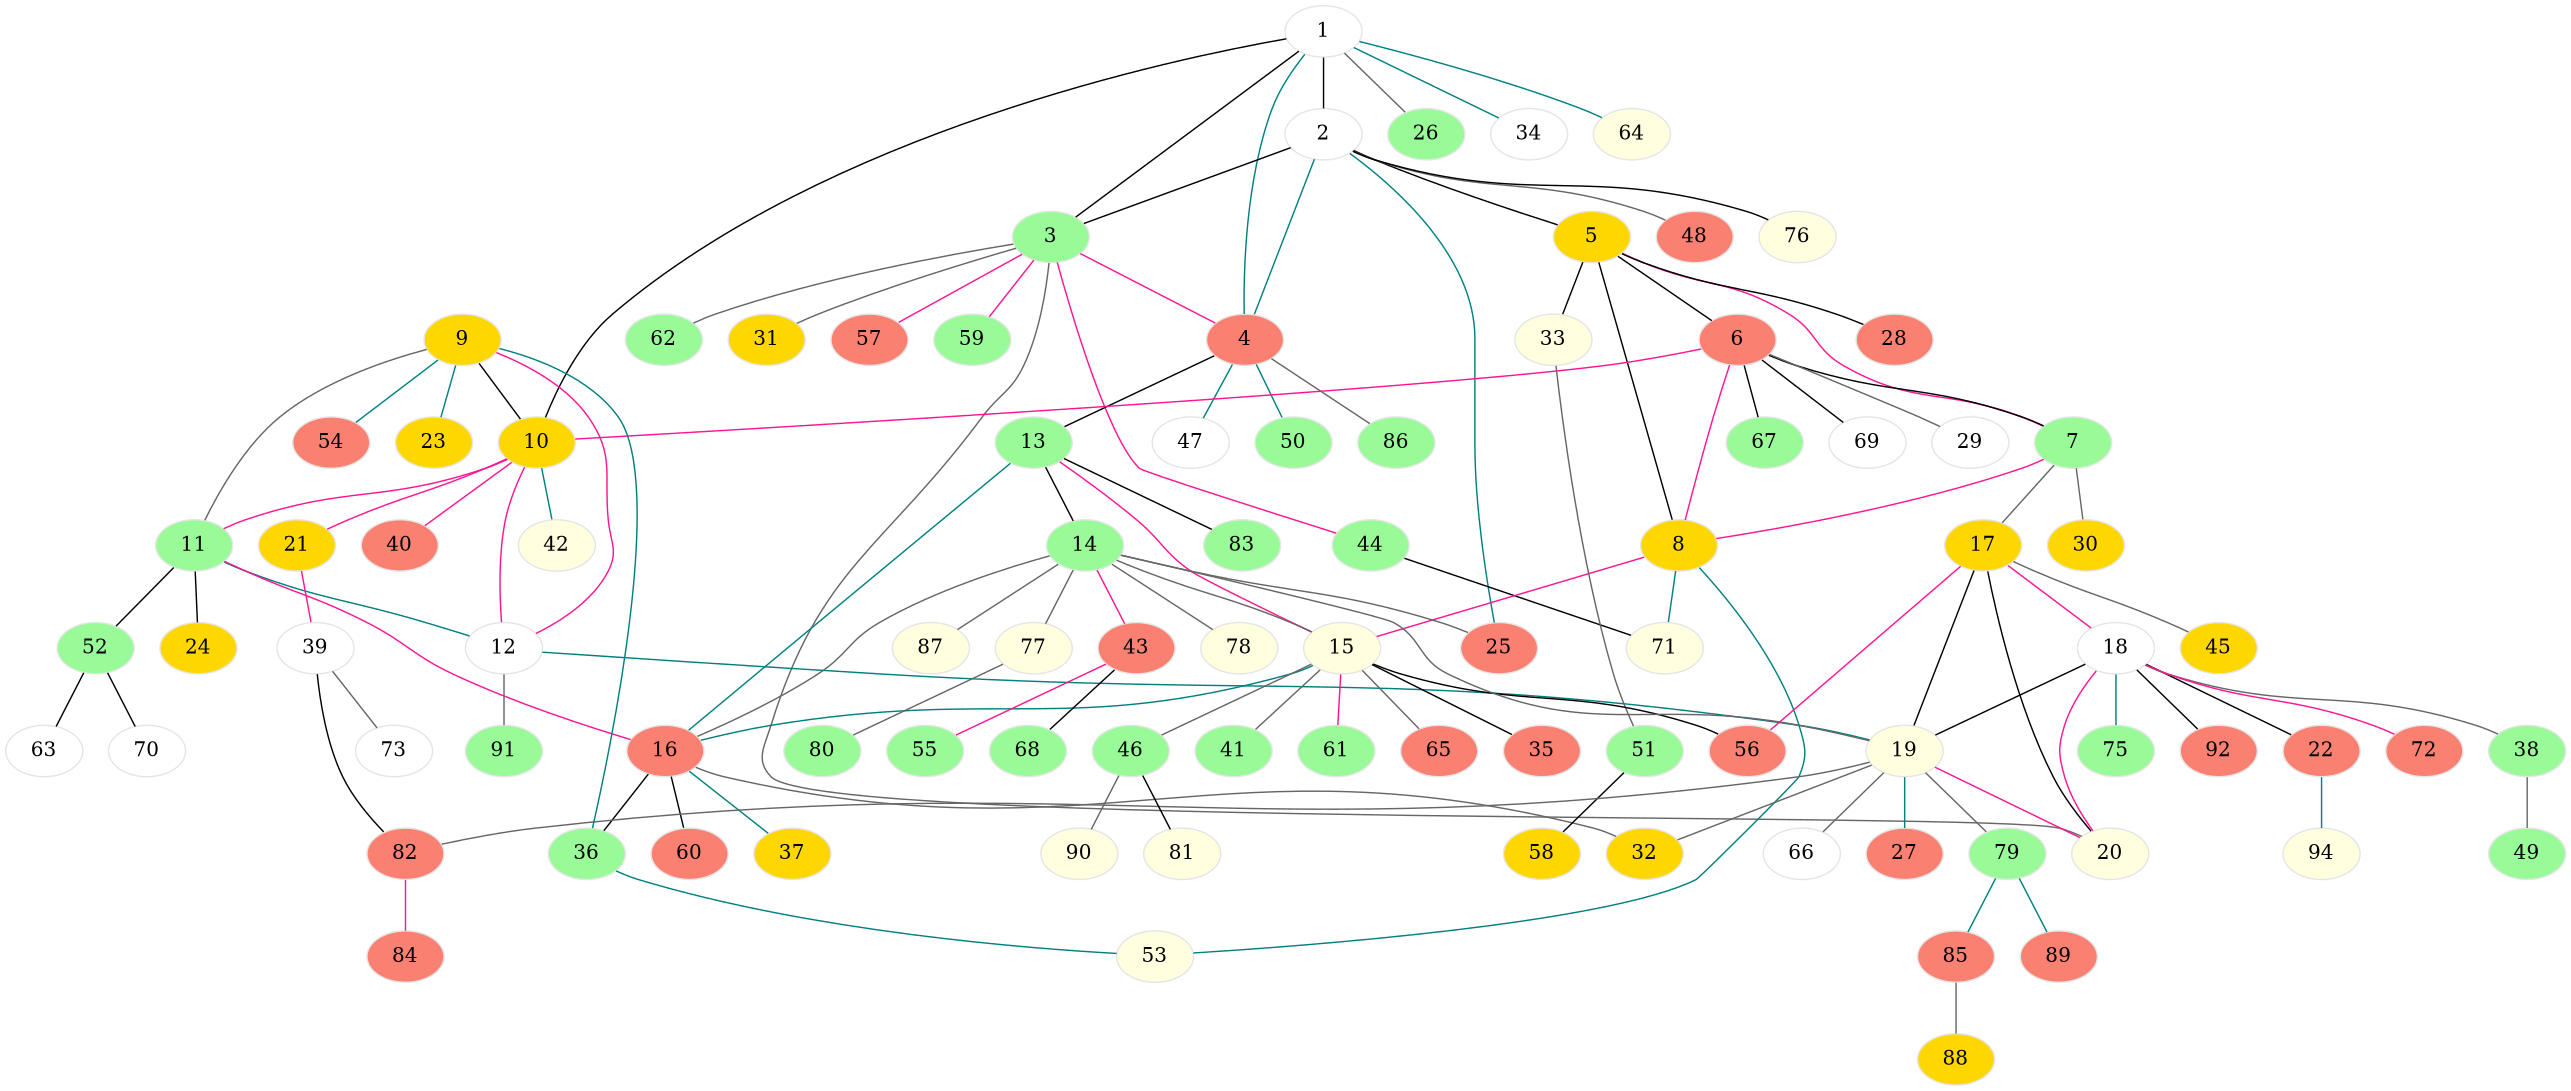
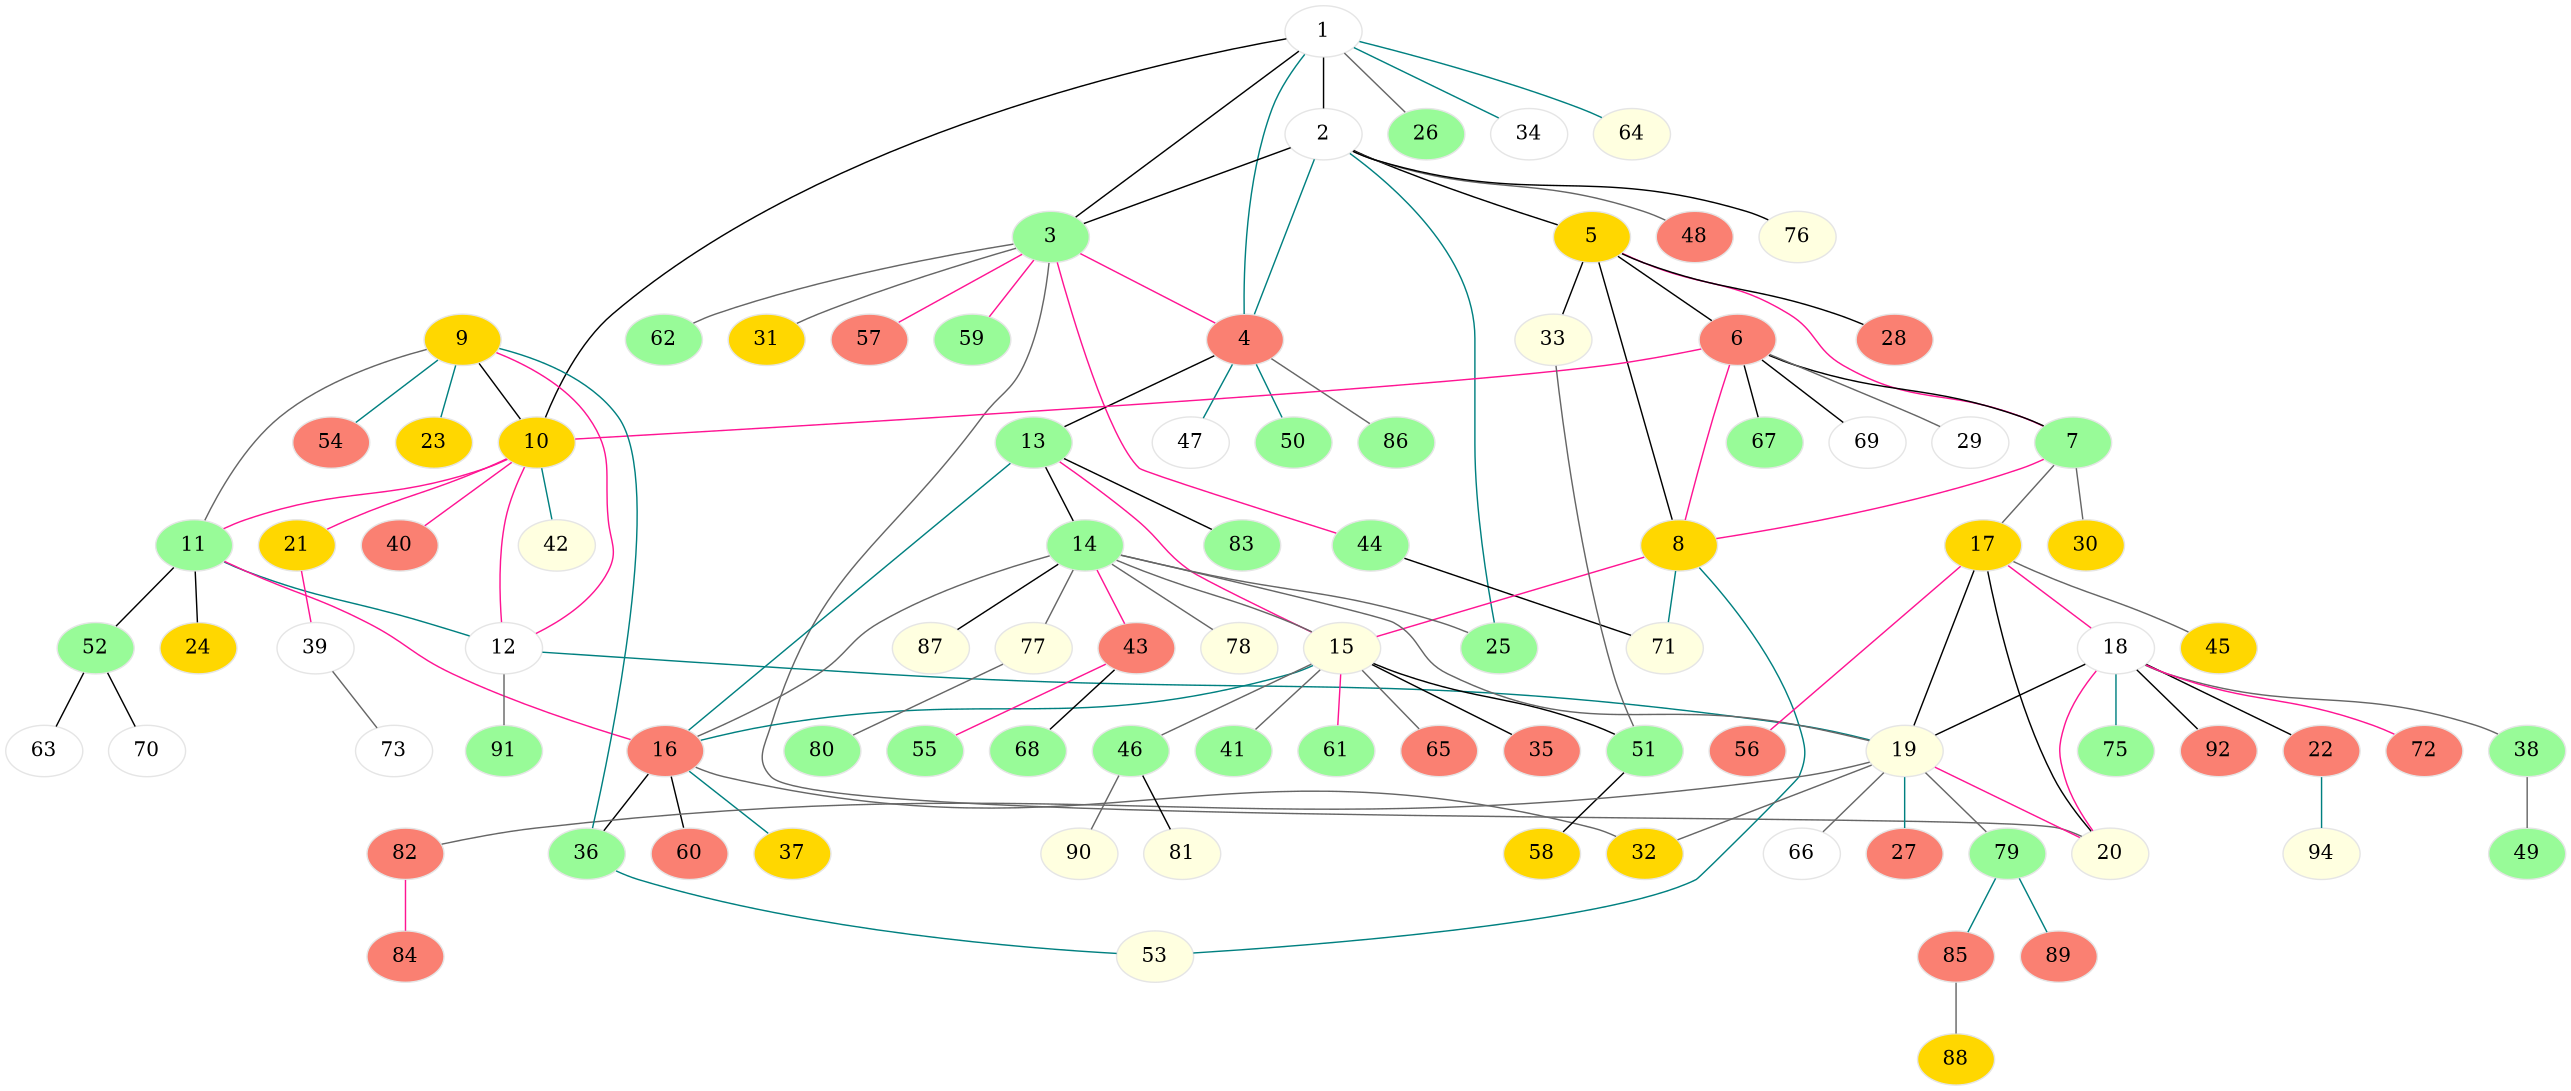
(1008, 597) -> (1008, 597)
(1499, 648) -> (1499, 648)
(1546, 698) -> (1494, 698)
(336, 760) -> none
